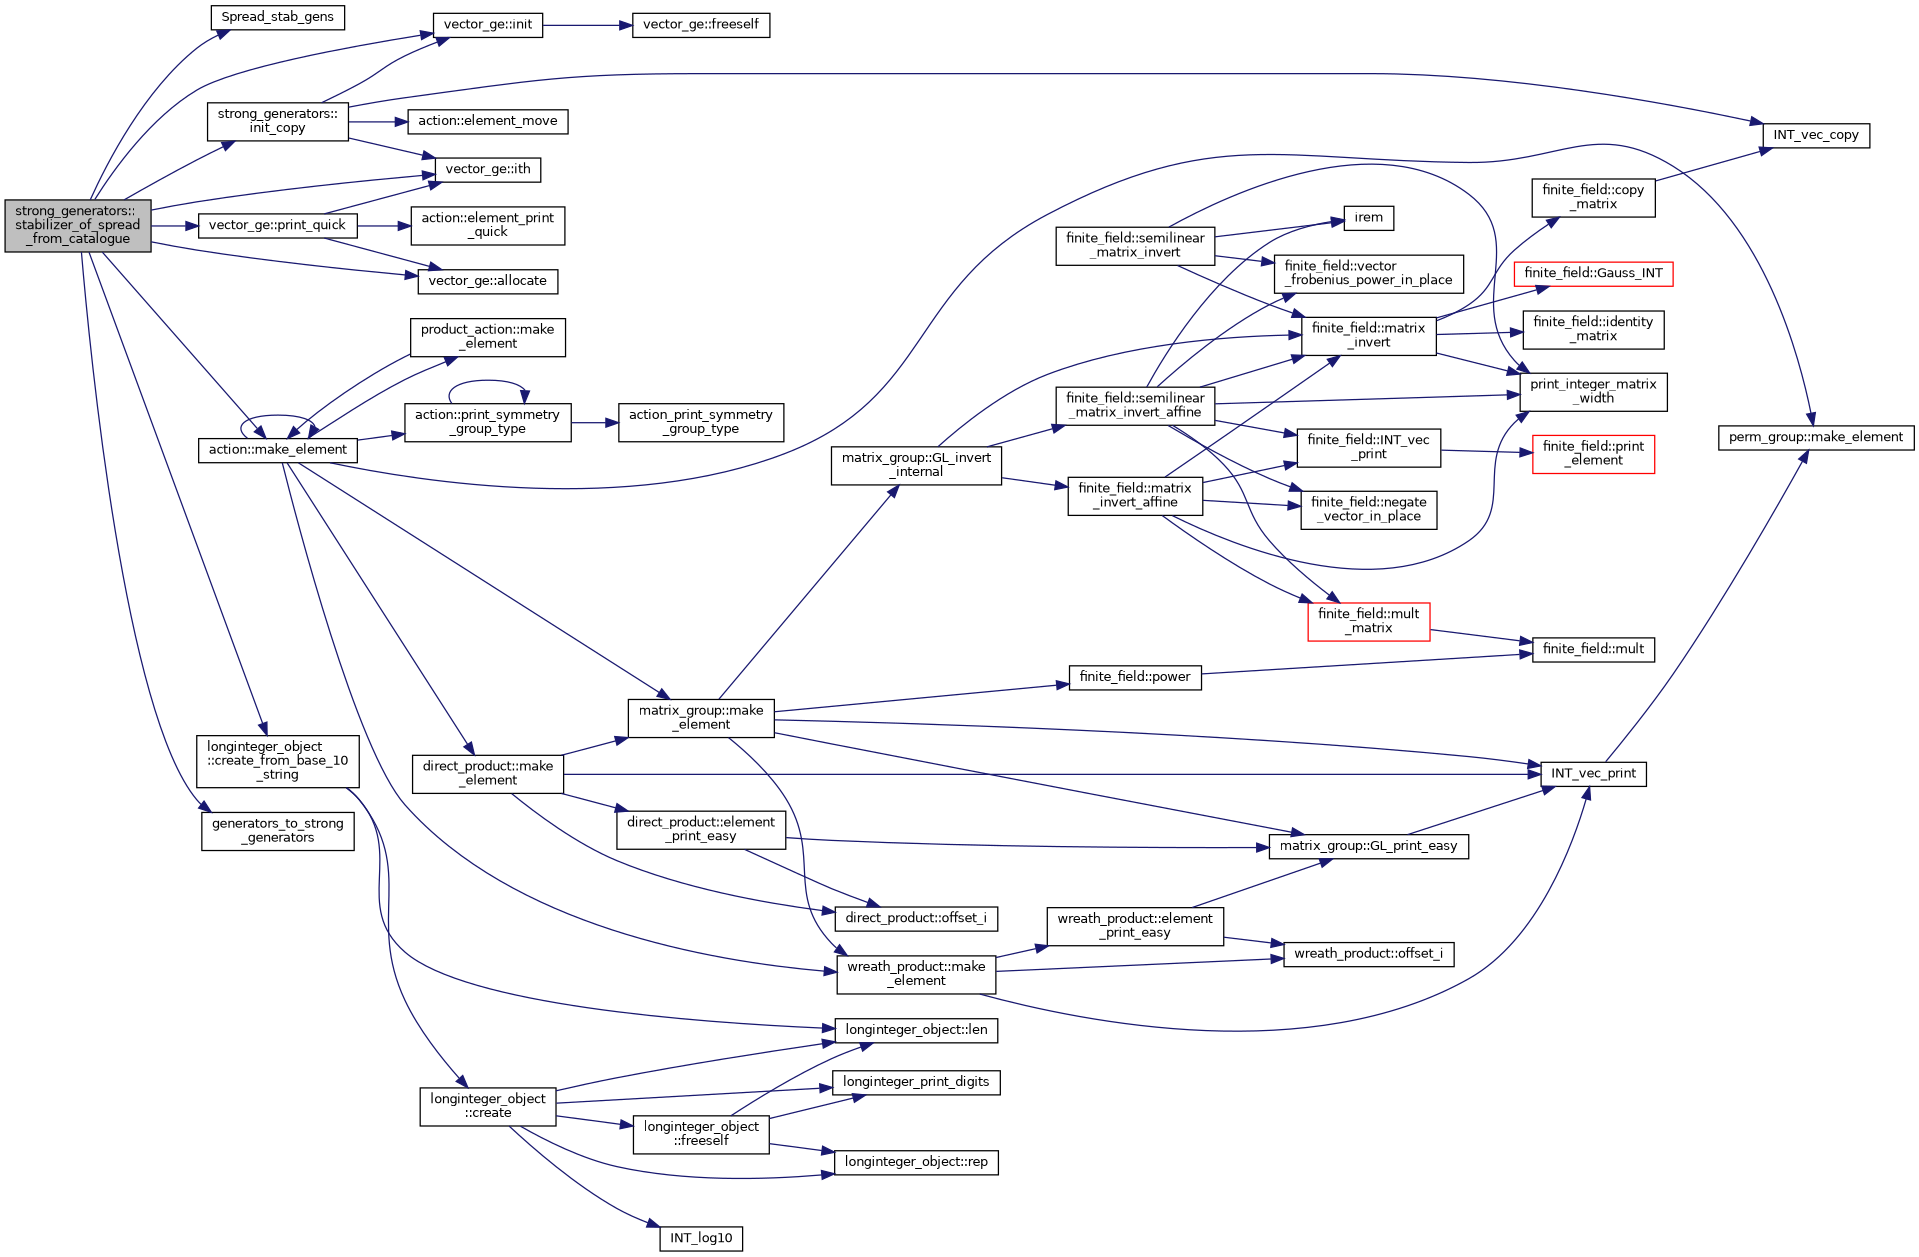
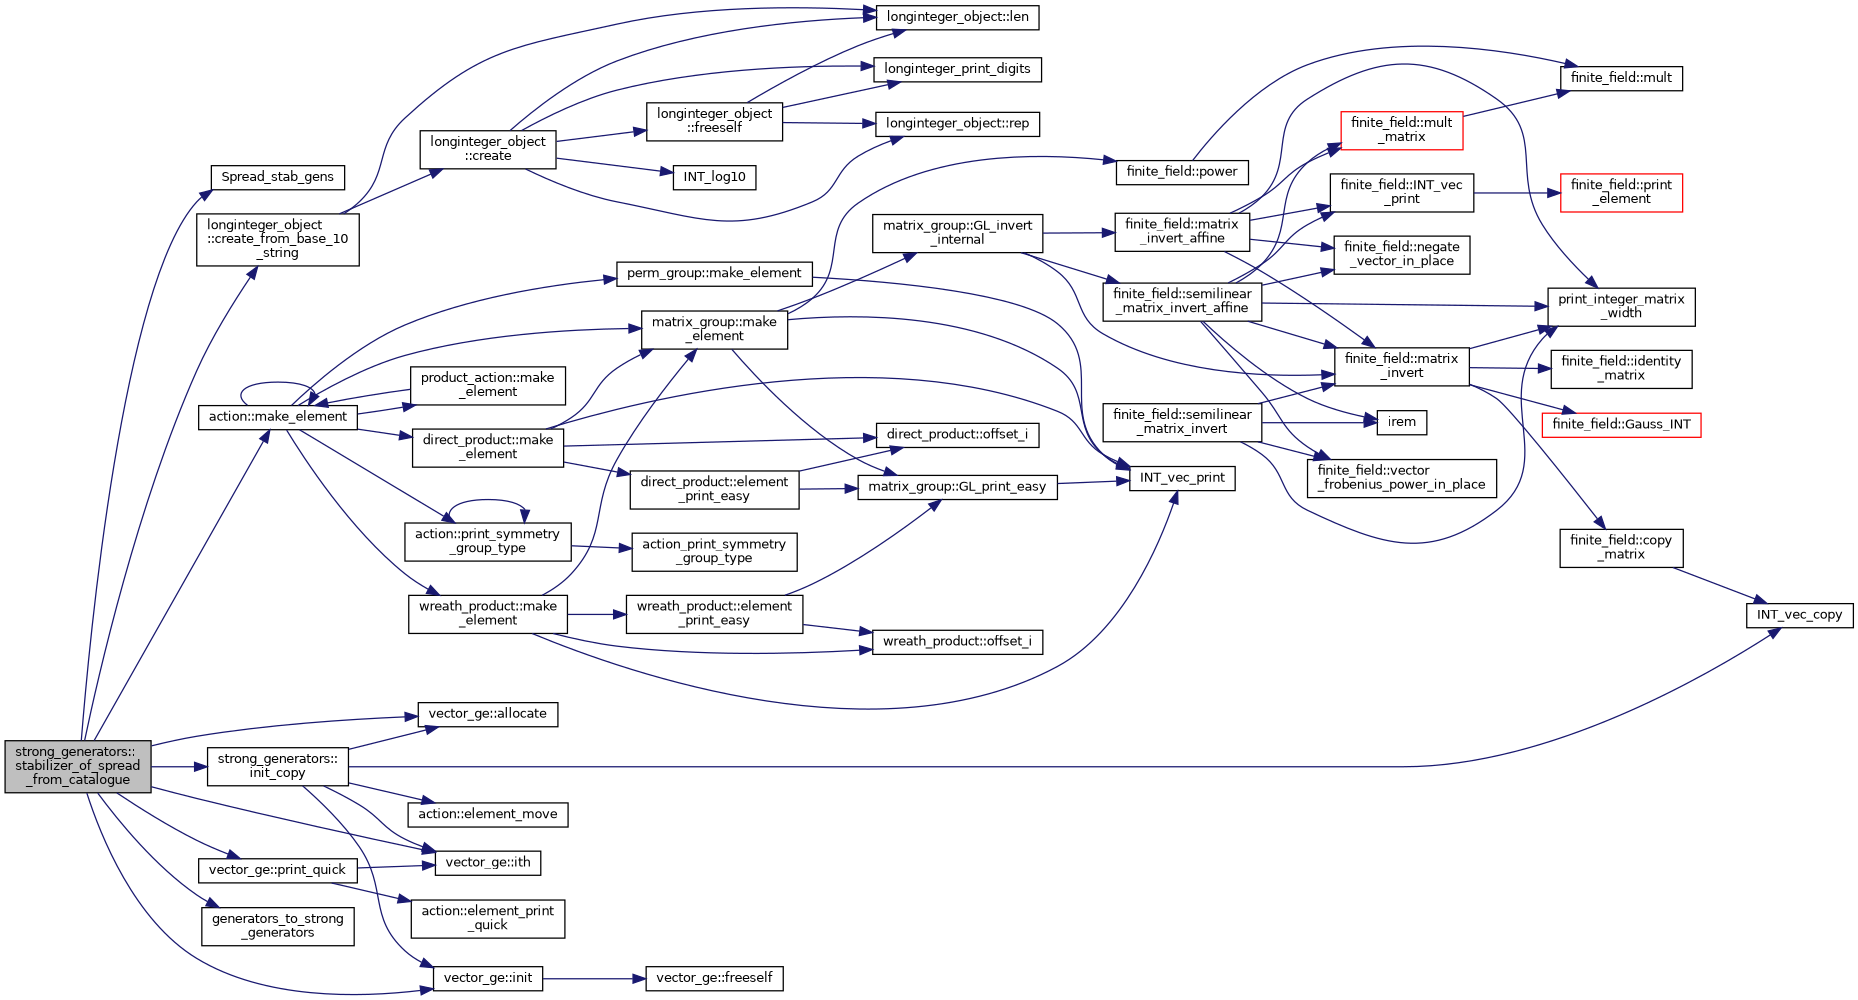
(377, 252) -> (387, 740)
(1711, 616) -> (1017, 305)
(799, 828) -> (607, 483)
